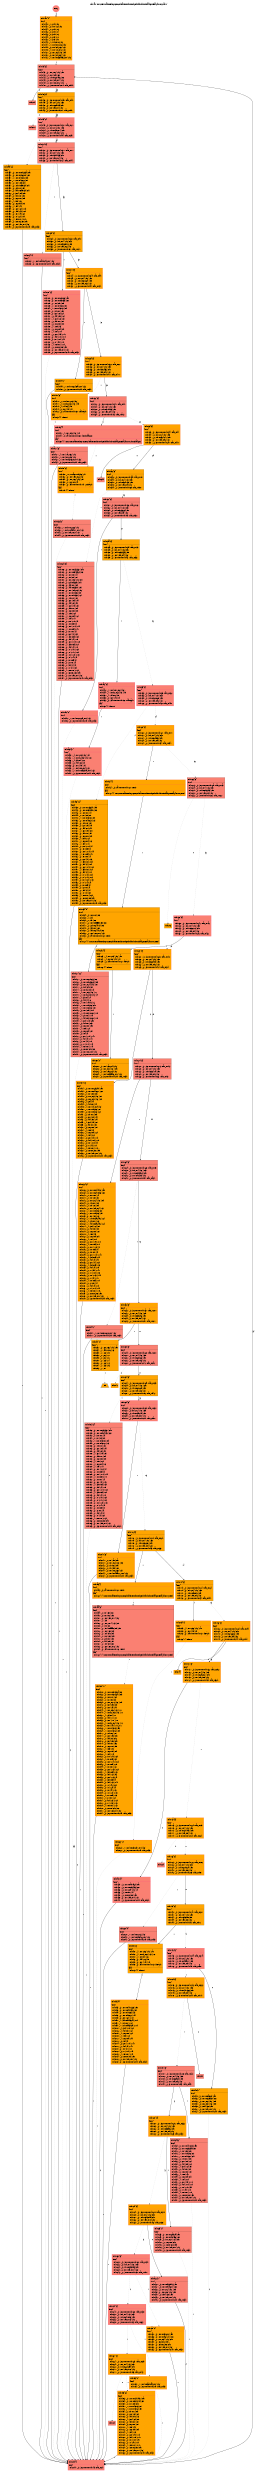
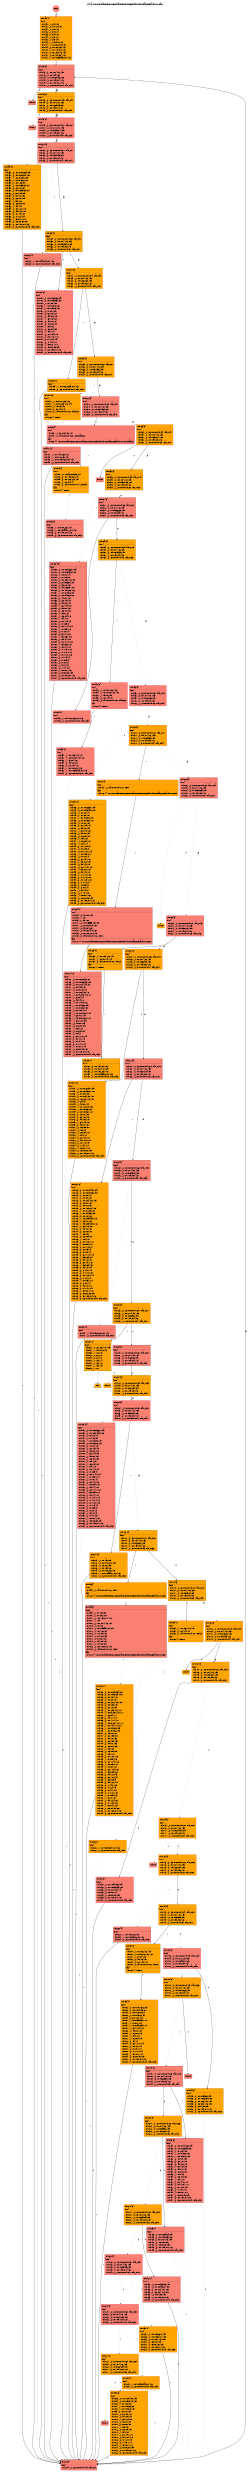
(119, 926) -> (112, 926)
(74, 1847) -> (66, 1847)
